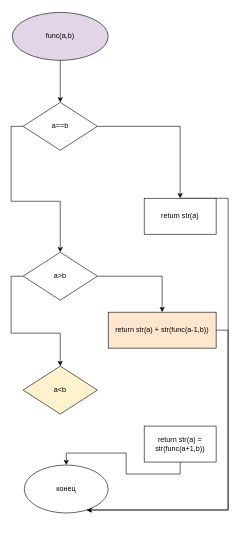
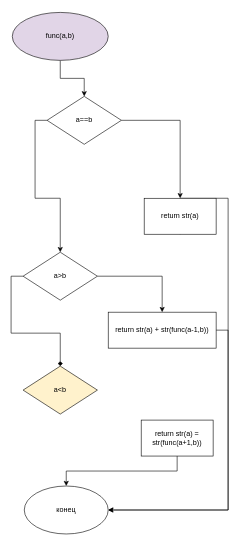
(60, 126) -> (84, 120)
(162, 330) -> (162, 330)
(60, 360) -> (60, 360)
(180, 444) -> (177, 438)
(66, 489) -> (66, 510)
